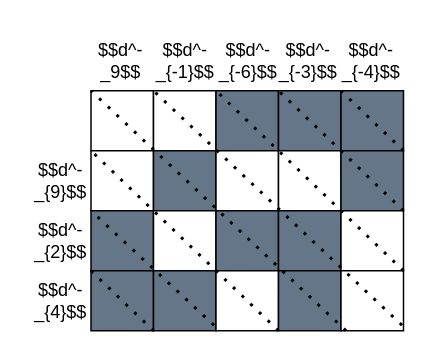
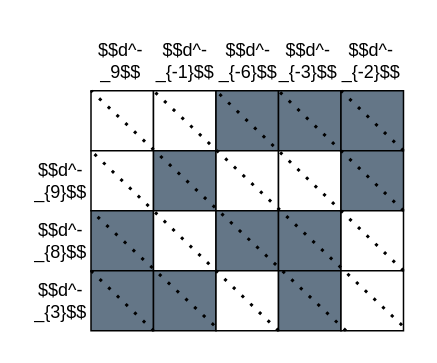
(371, 61) -> (371, 61)
(61, 241) -> (61, 241)
(61, 301) -> (61, 301)
